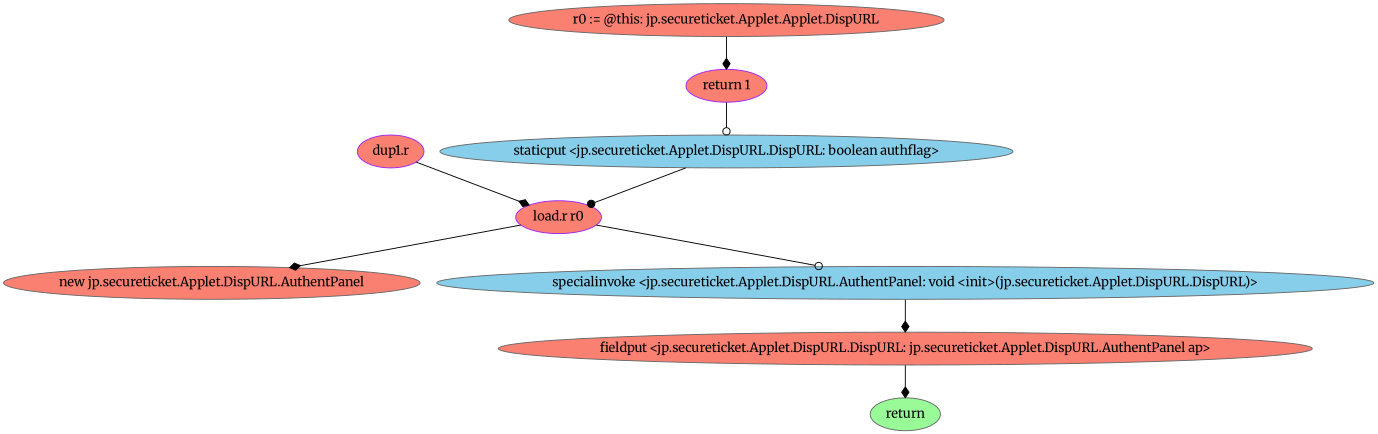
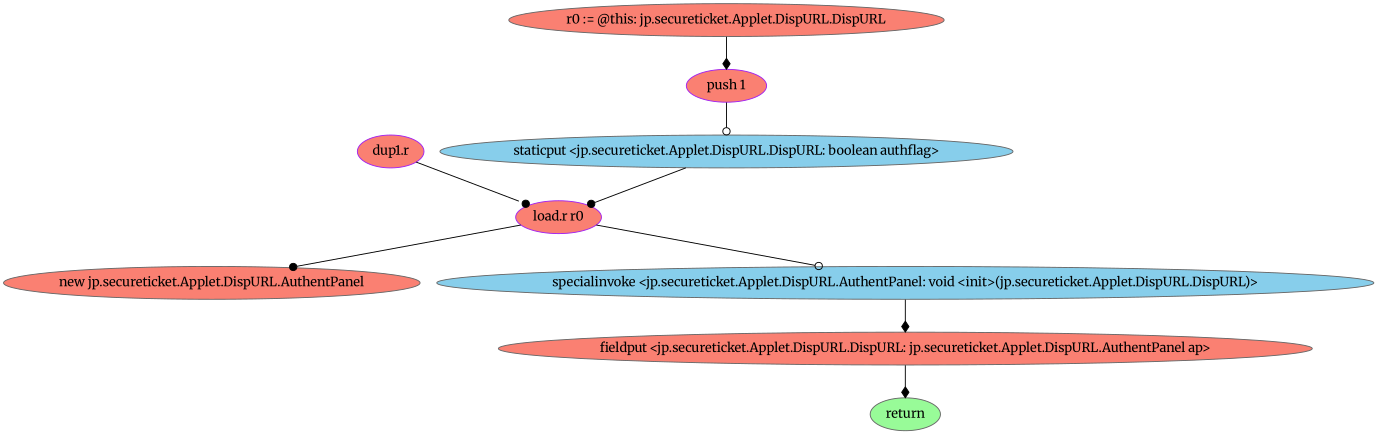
(726, 20) -> (726, 20)
(726, 86) -> (726, 86)
(468, 182) -> (468, 182)
(409, 246) -> (409, 246)
